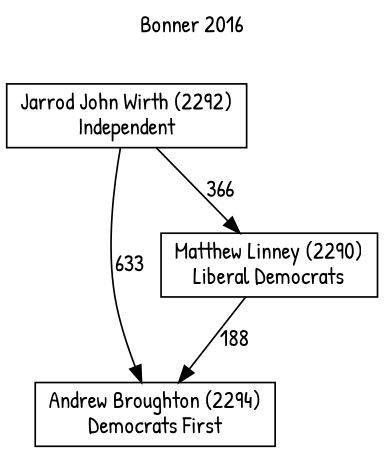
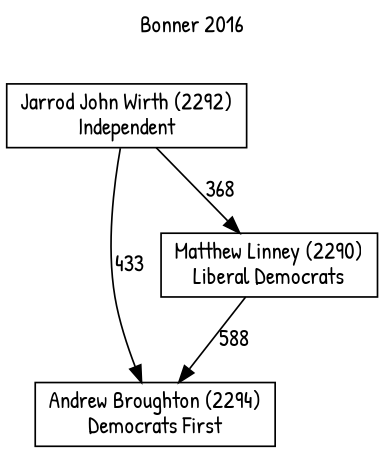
(221, 190) -> (221, 190)
(130, 265) -> (130, 265)
(235, 340) -> (235, 340)
